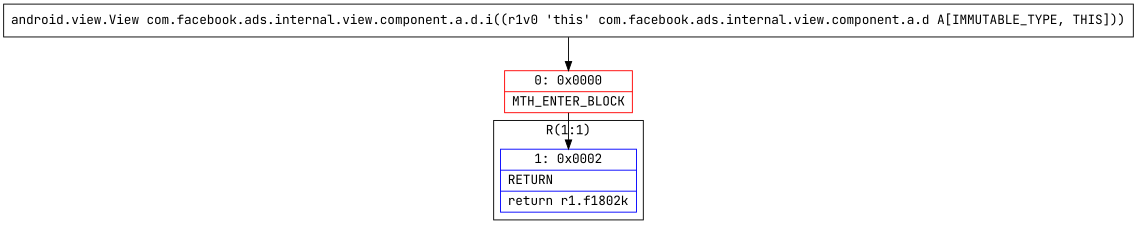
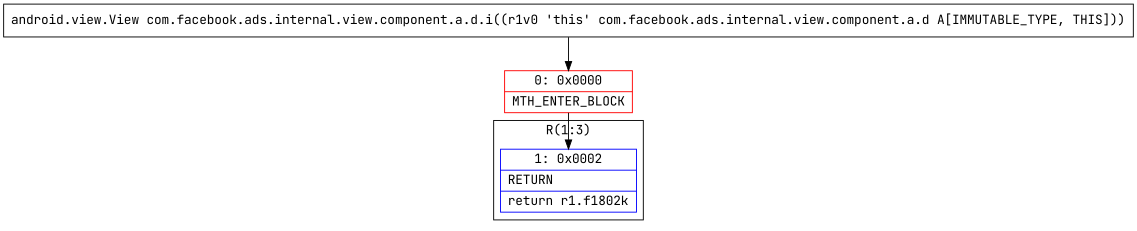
(568, 131) -> (568, 131)
